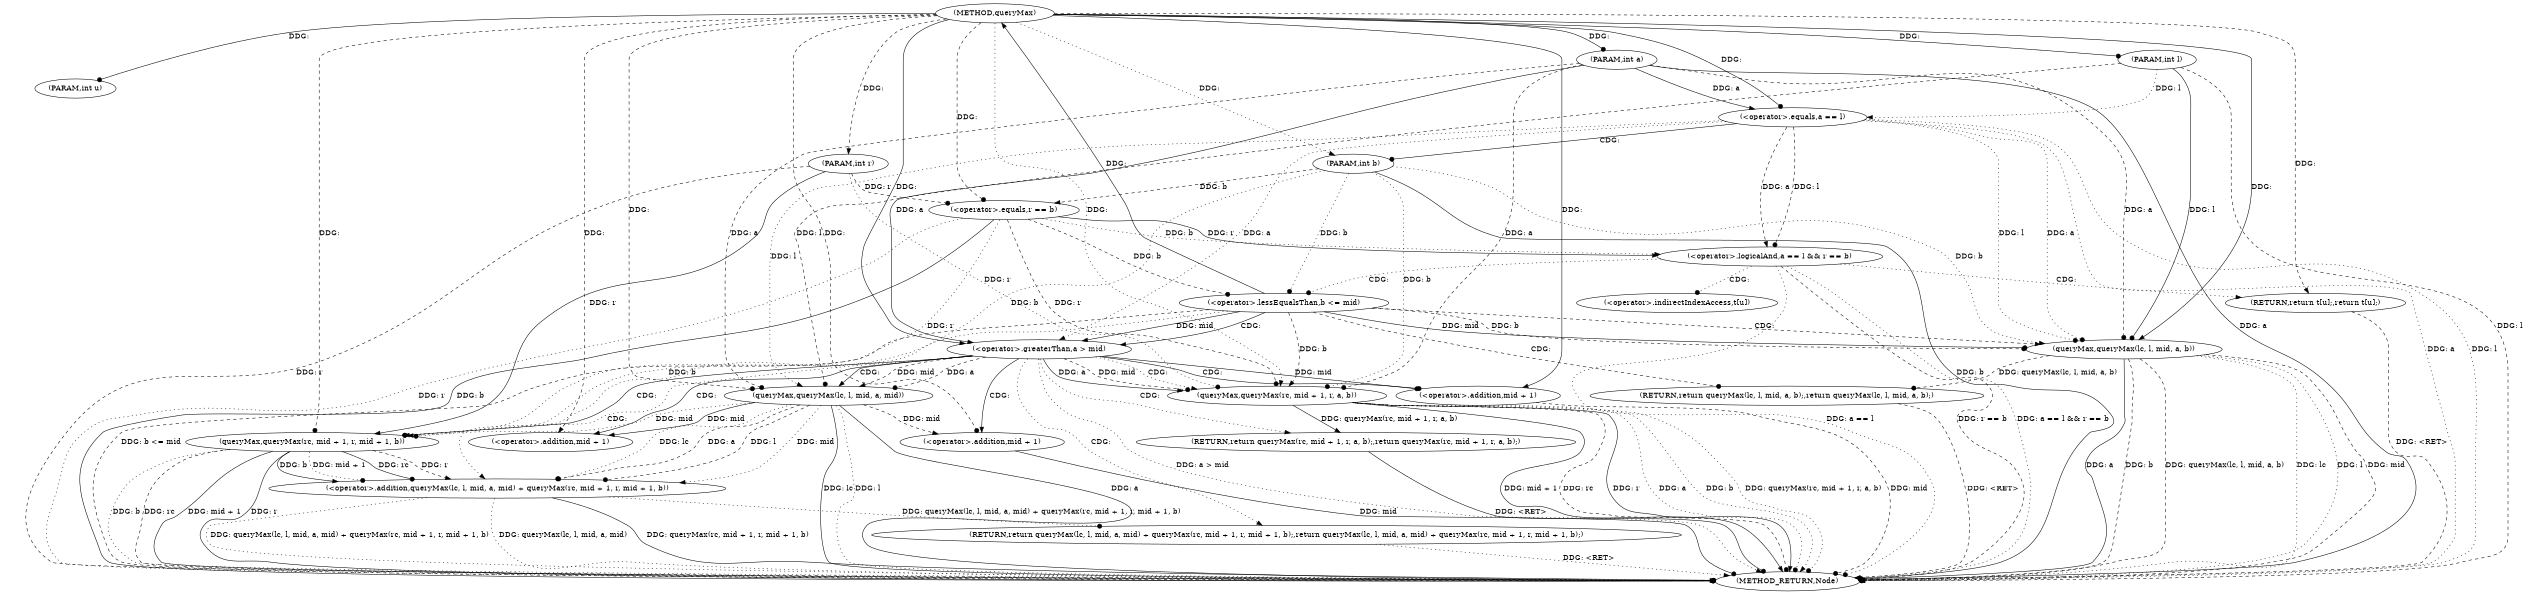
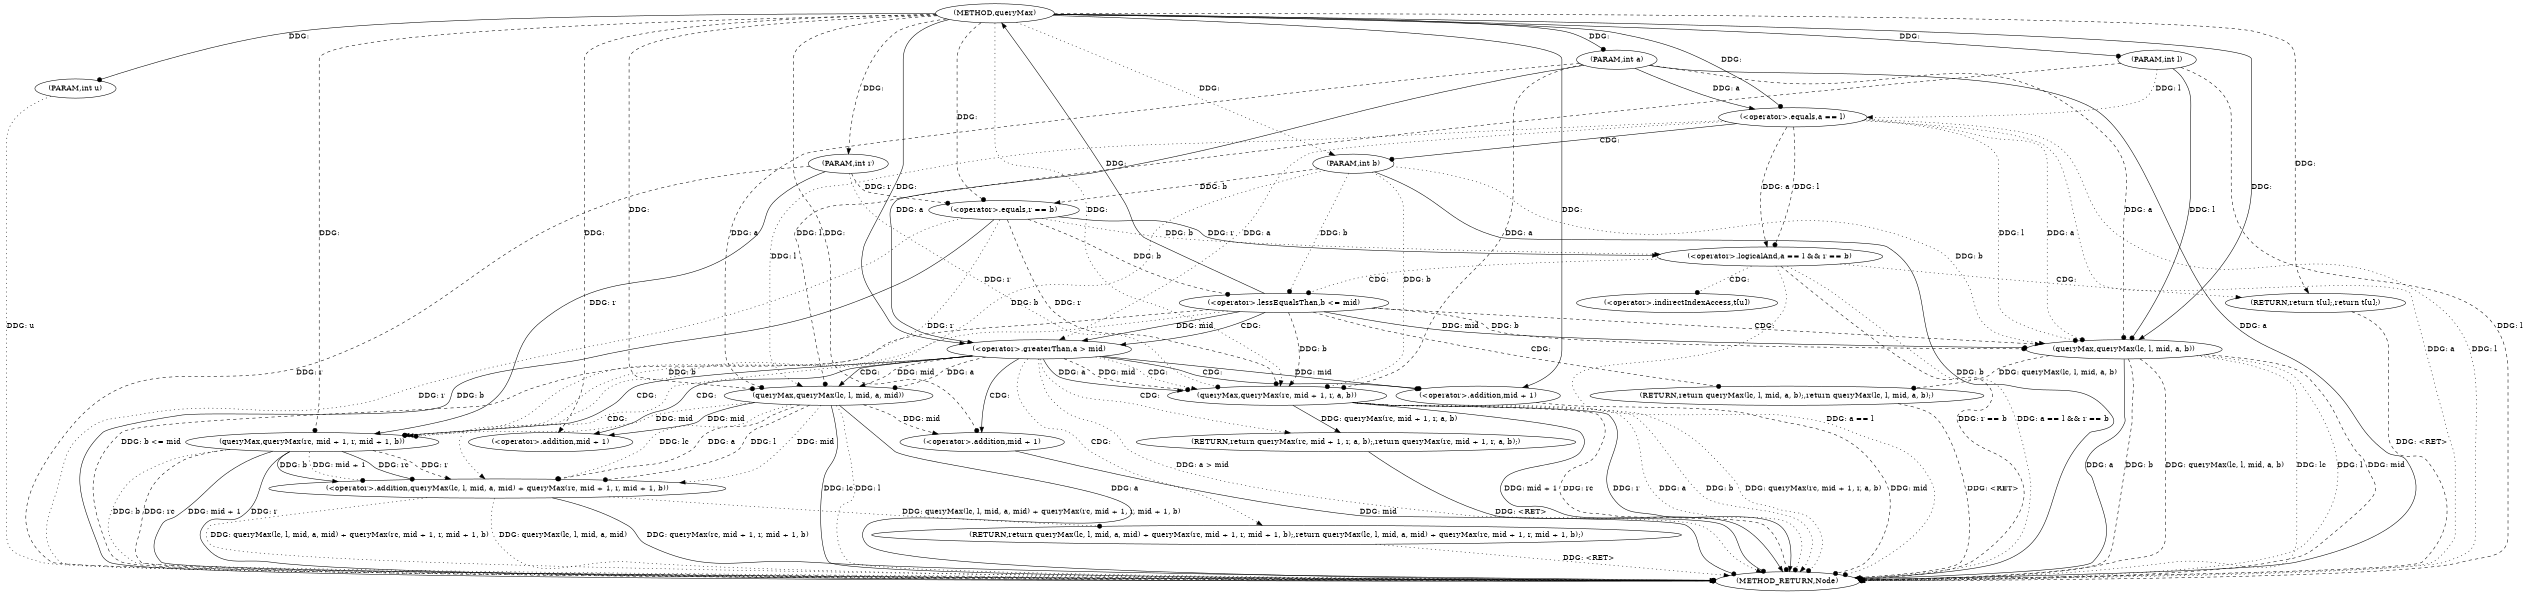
none -> (621, 575)
